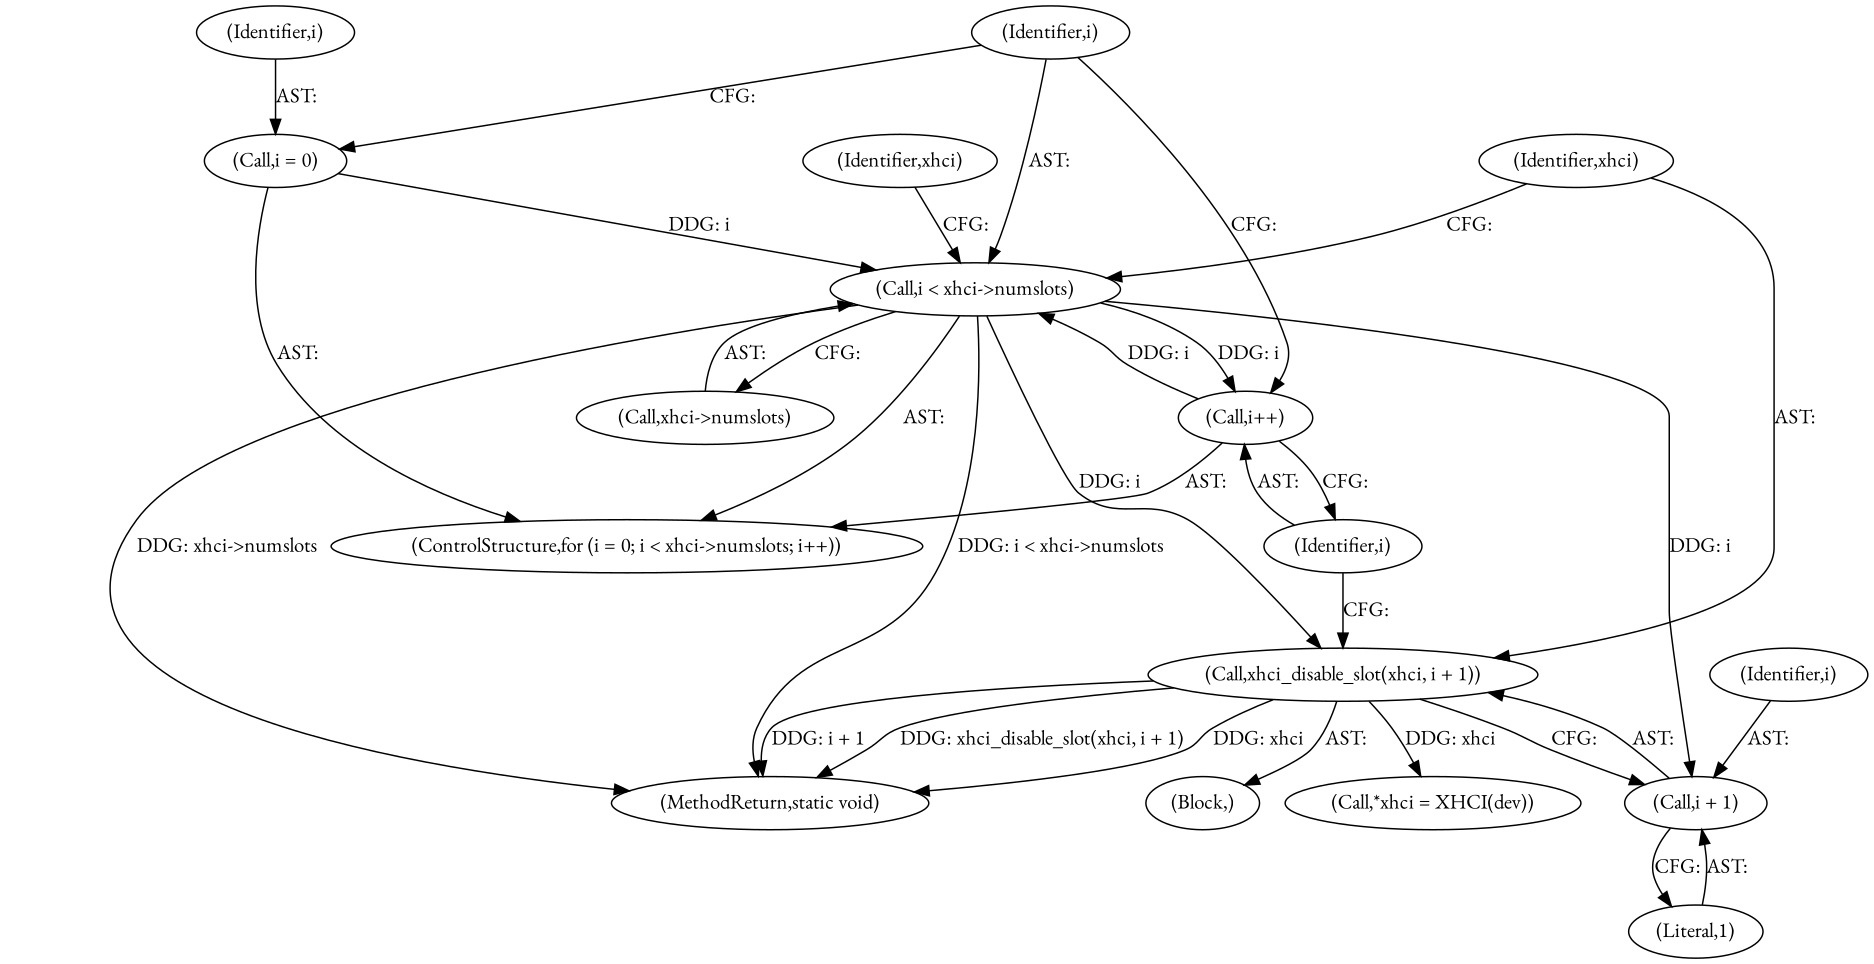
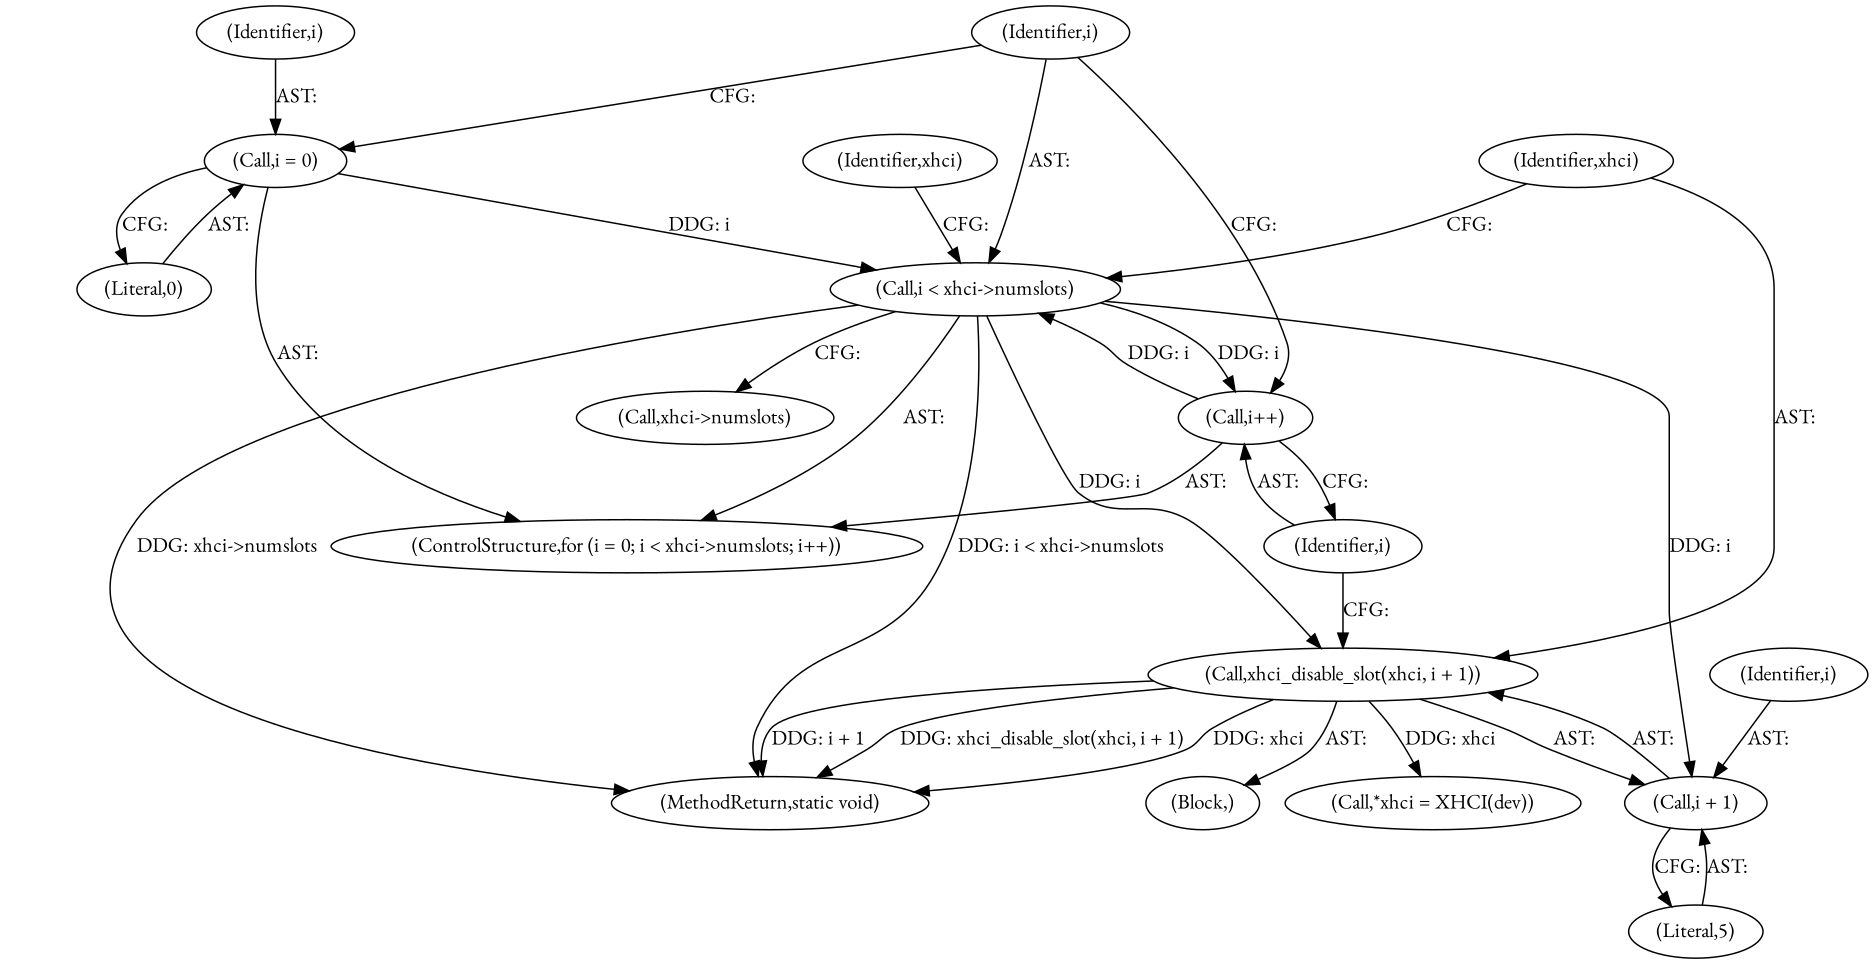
none -> (144, 289)
(742, 332) -> none
(1577, 739) -> (1577, 739)
(1696, 932) -> (1696, 932)
